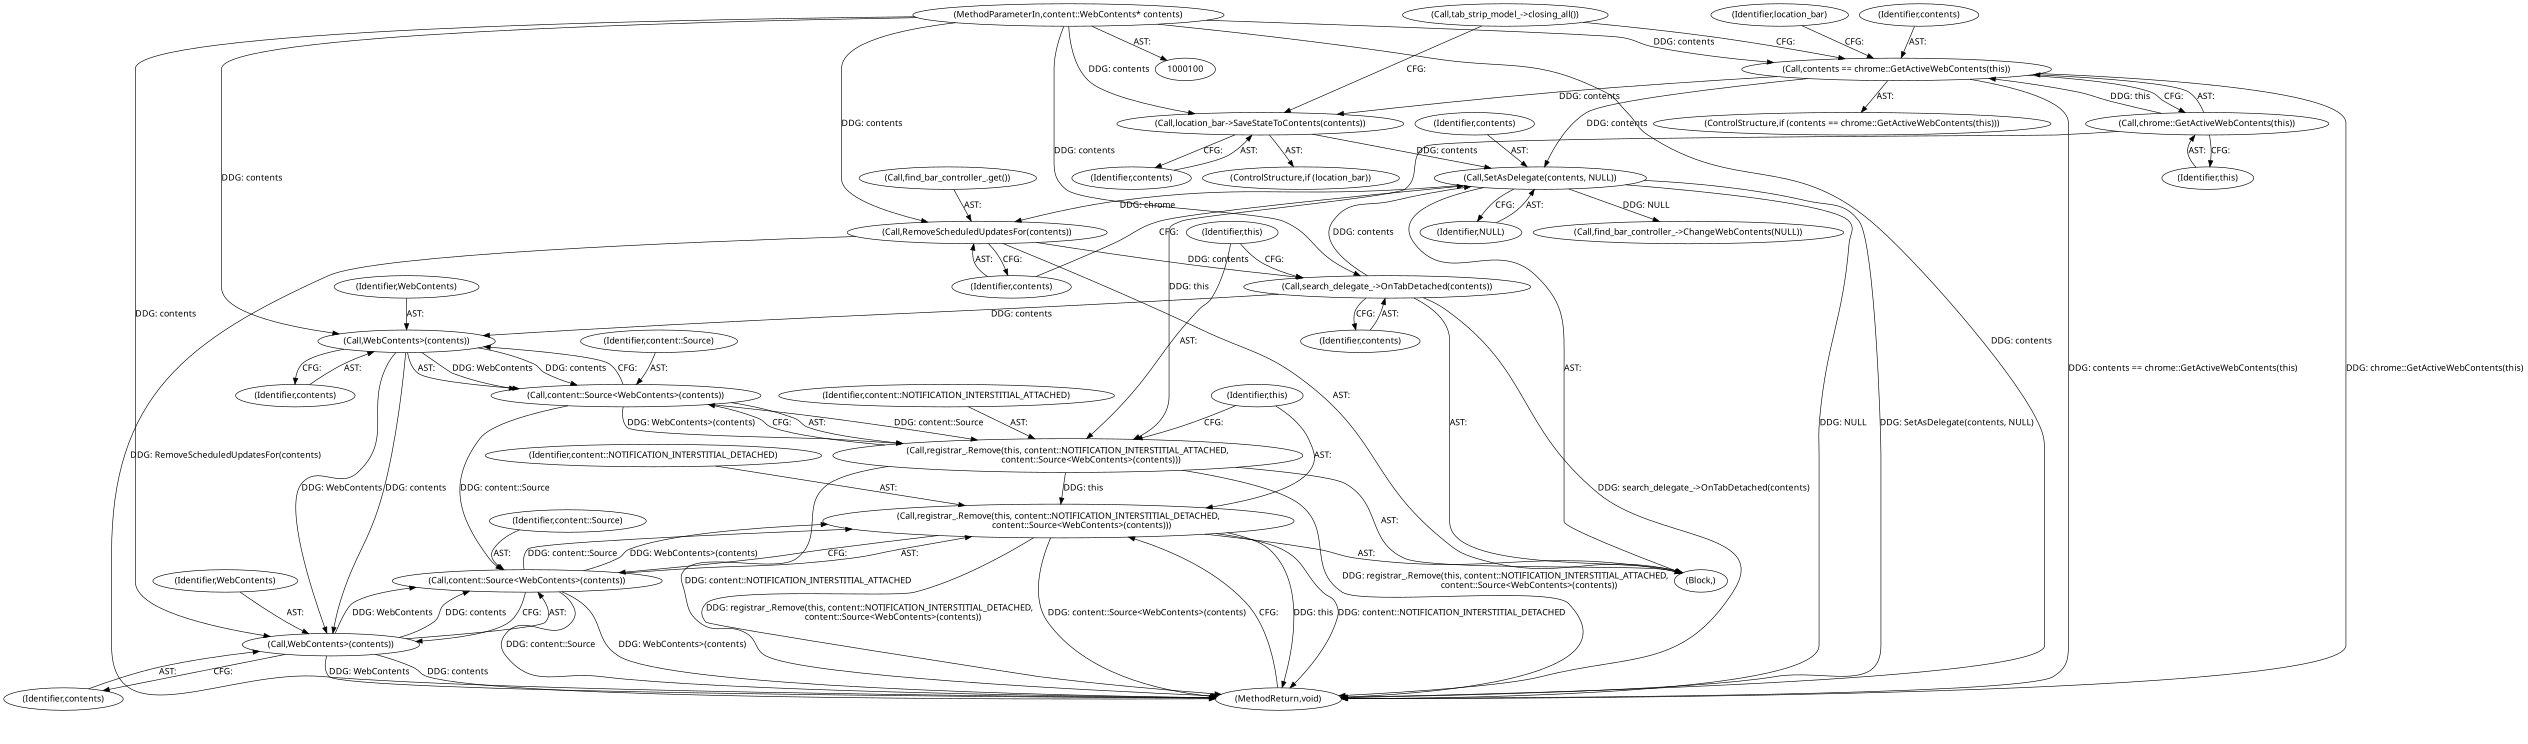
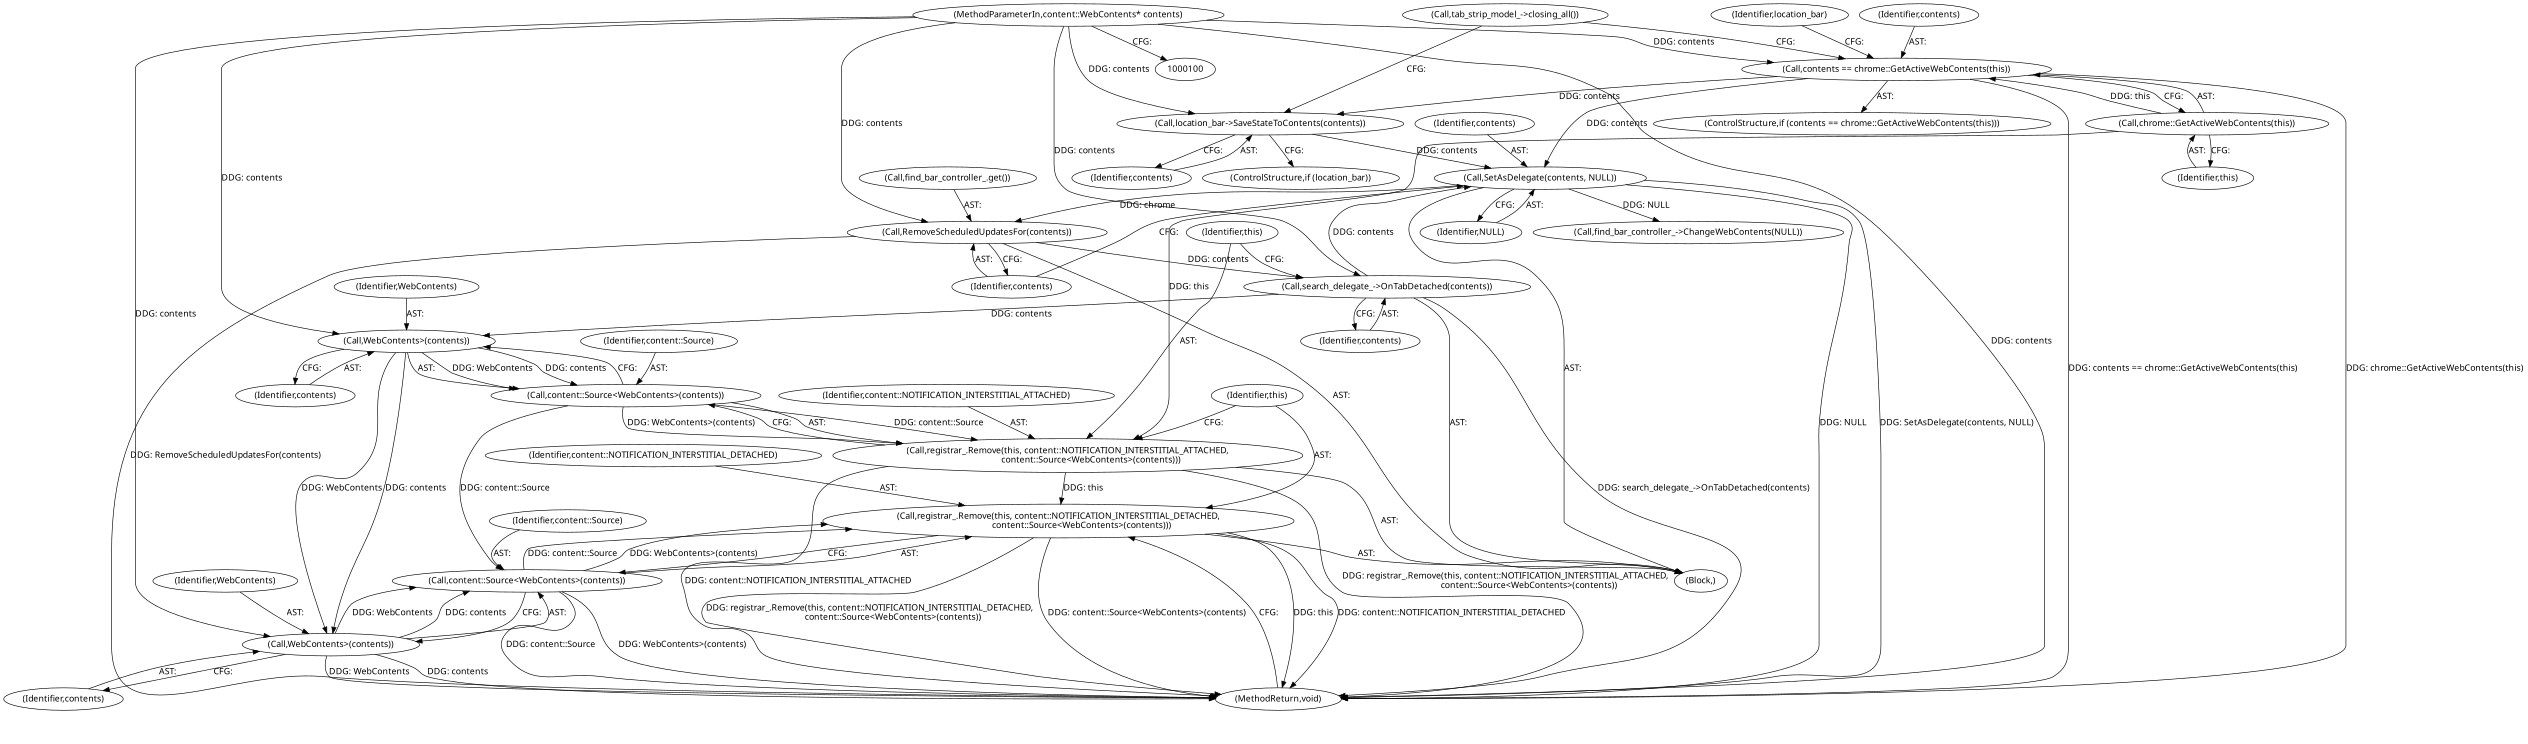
(1143, 42) -> (1143, 42)
(1295, 151) -> (1295, 151)
